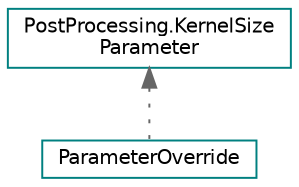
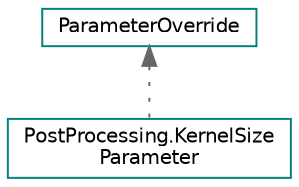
(149, 114) -> (149, 93)
